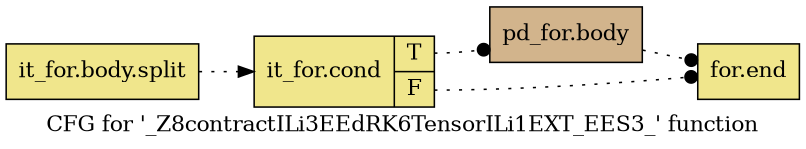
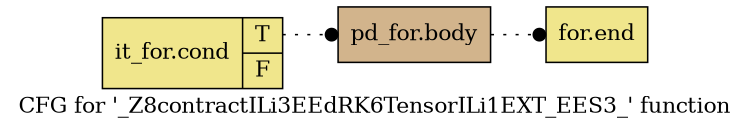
(102, 72) -> none
(560, 86) -> none
